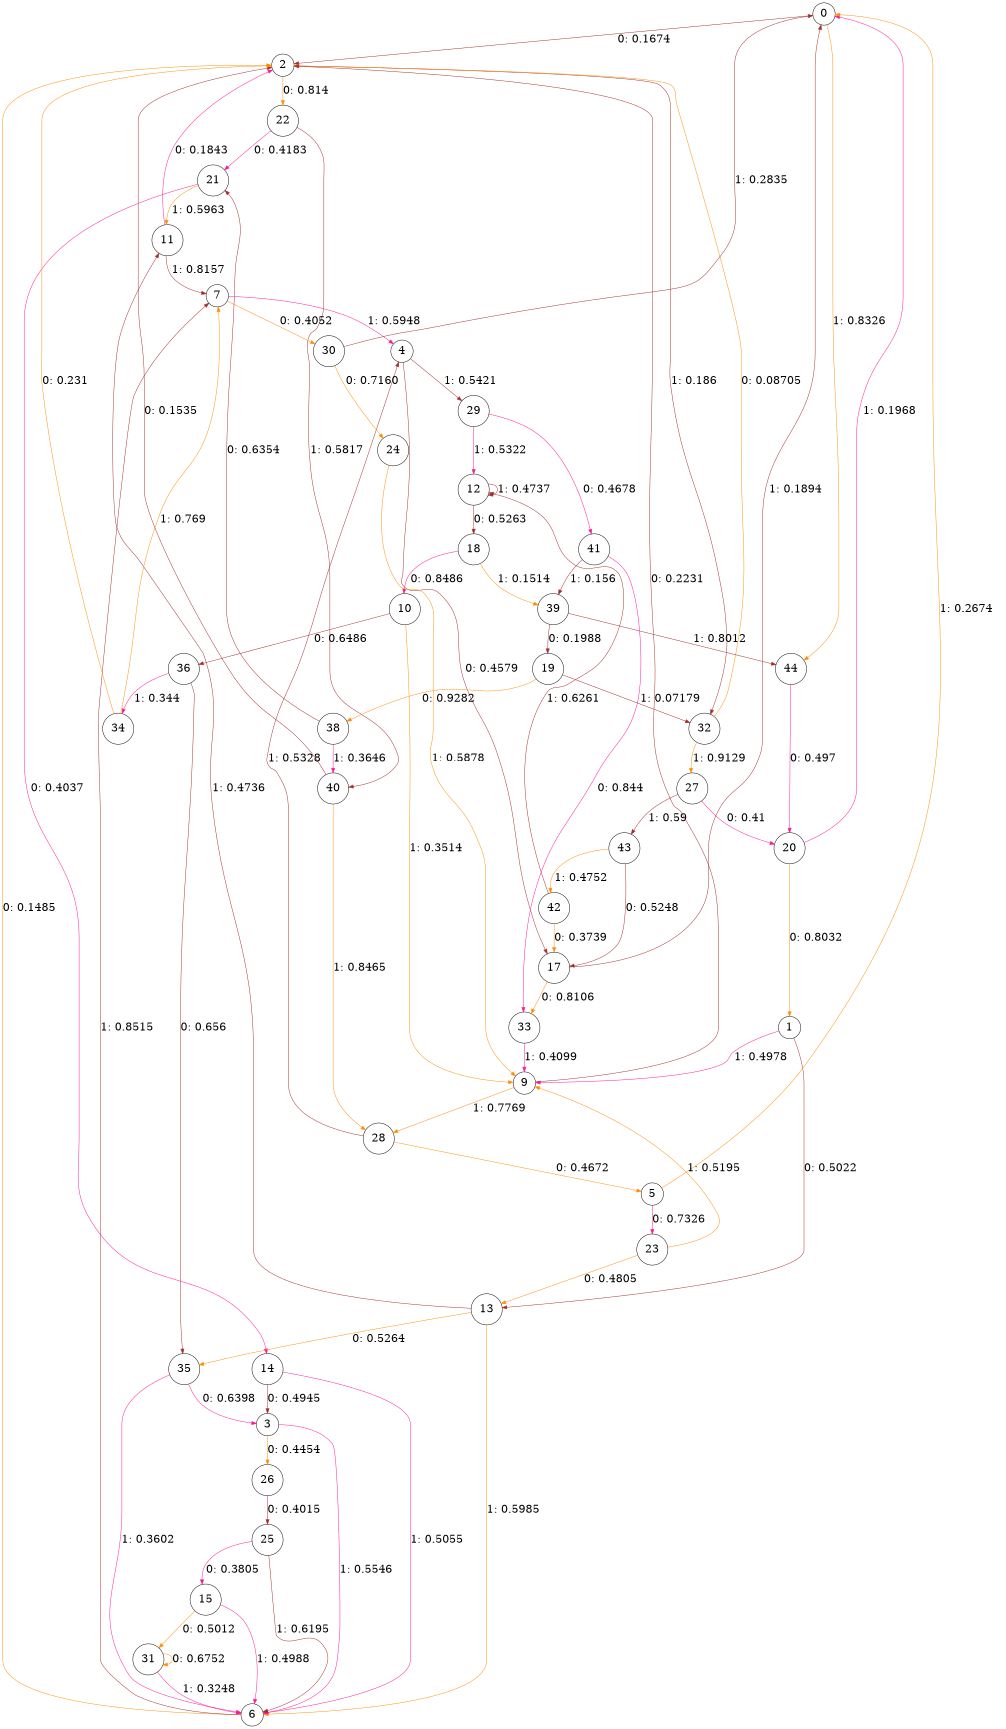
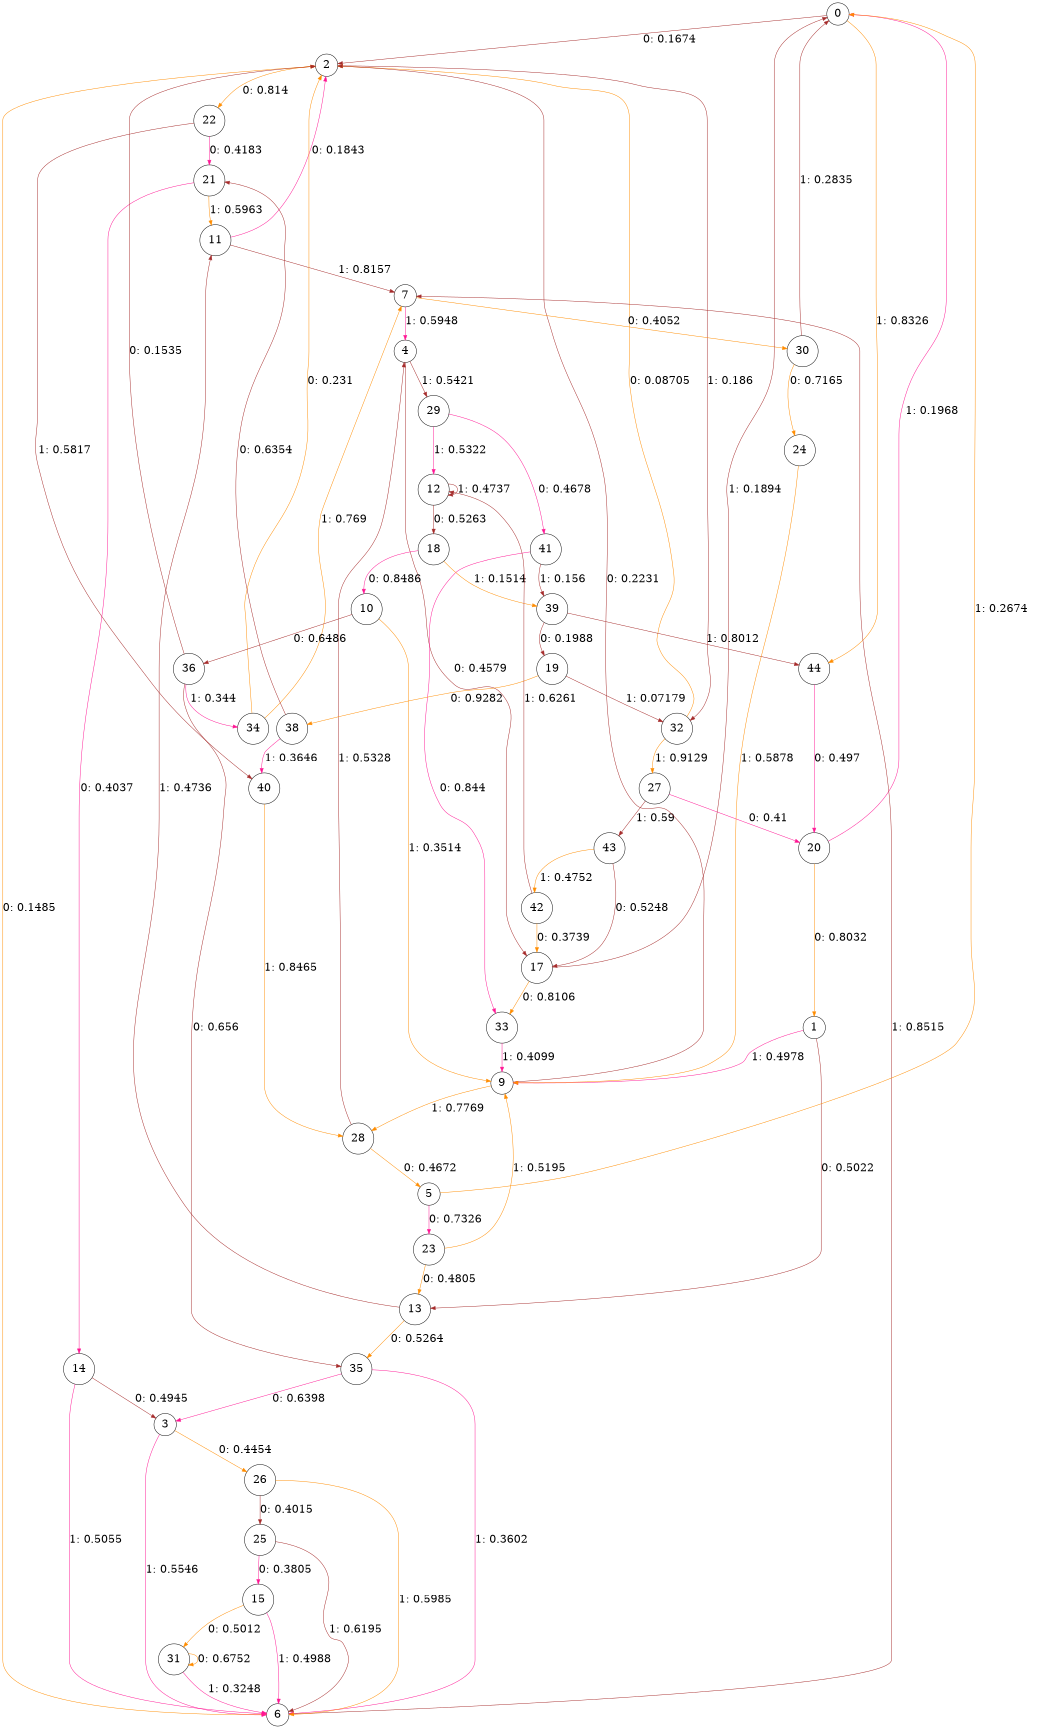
(377, 381) -> (822, 381)
(144, 405) -> (129, 292)
(487, 1609) -> (399, 1589)
